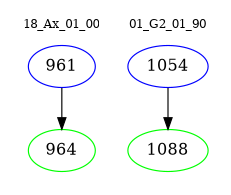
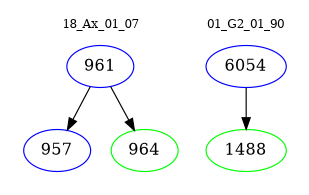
(62, 25) -> (101, 25)
(168, 66) -> (246, 66)
none -> (57, 150)
(168, 150) -> (246, 150)
